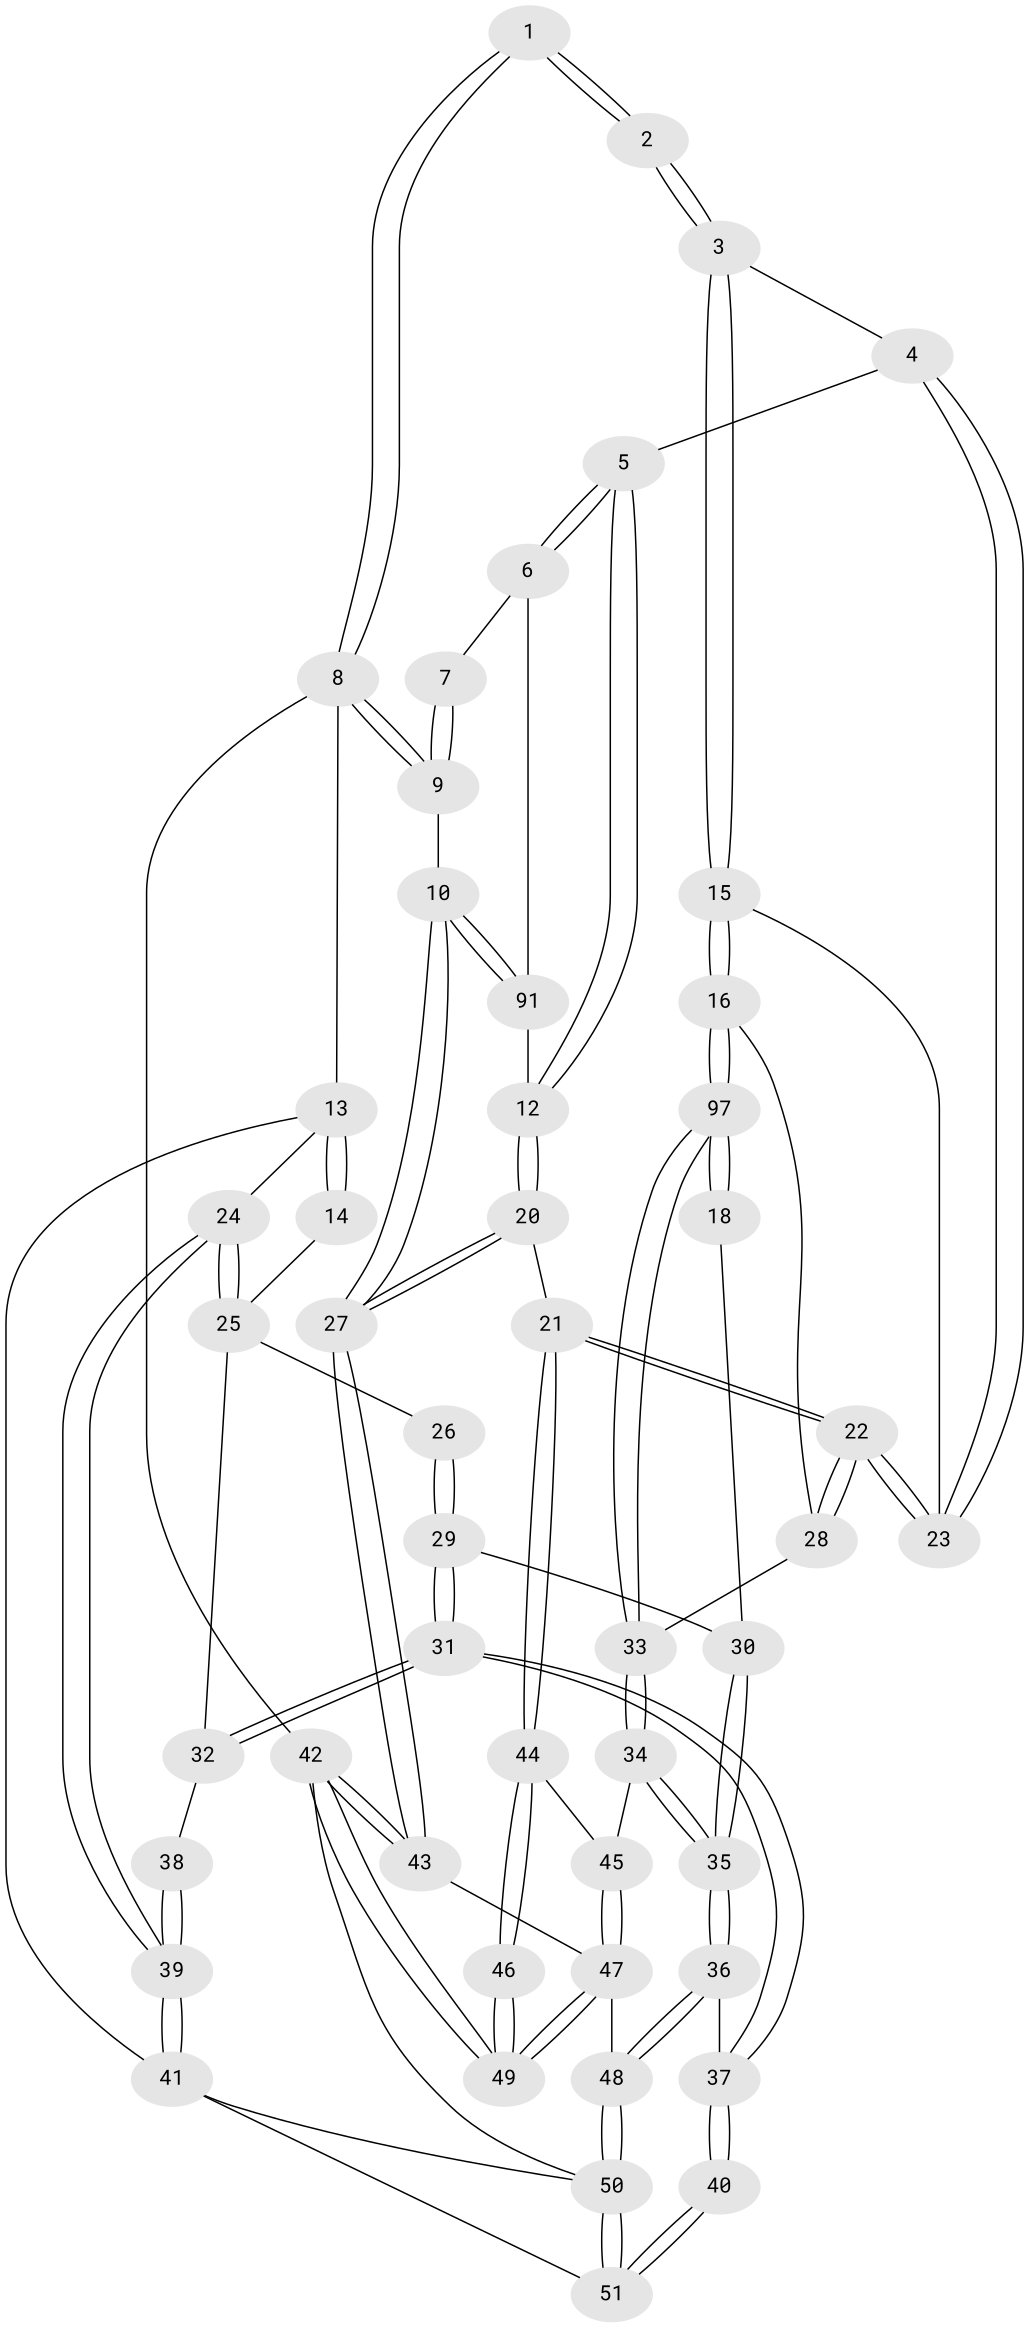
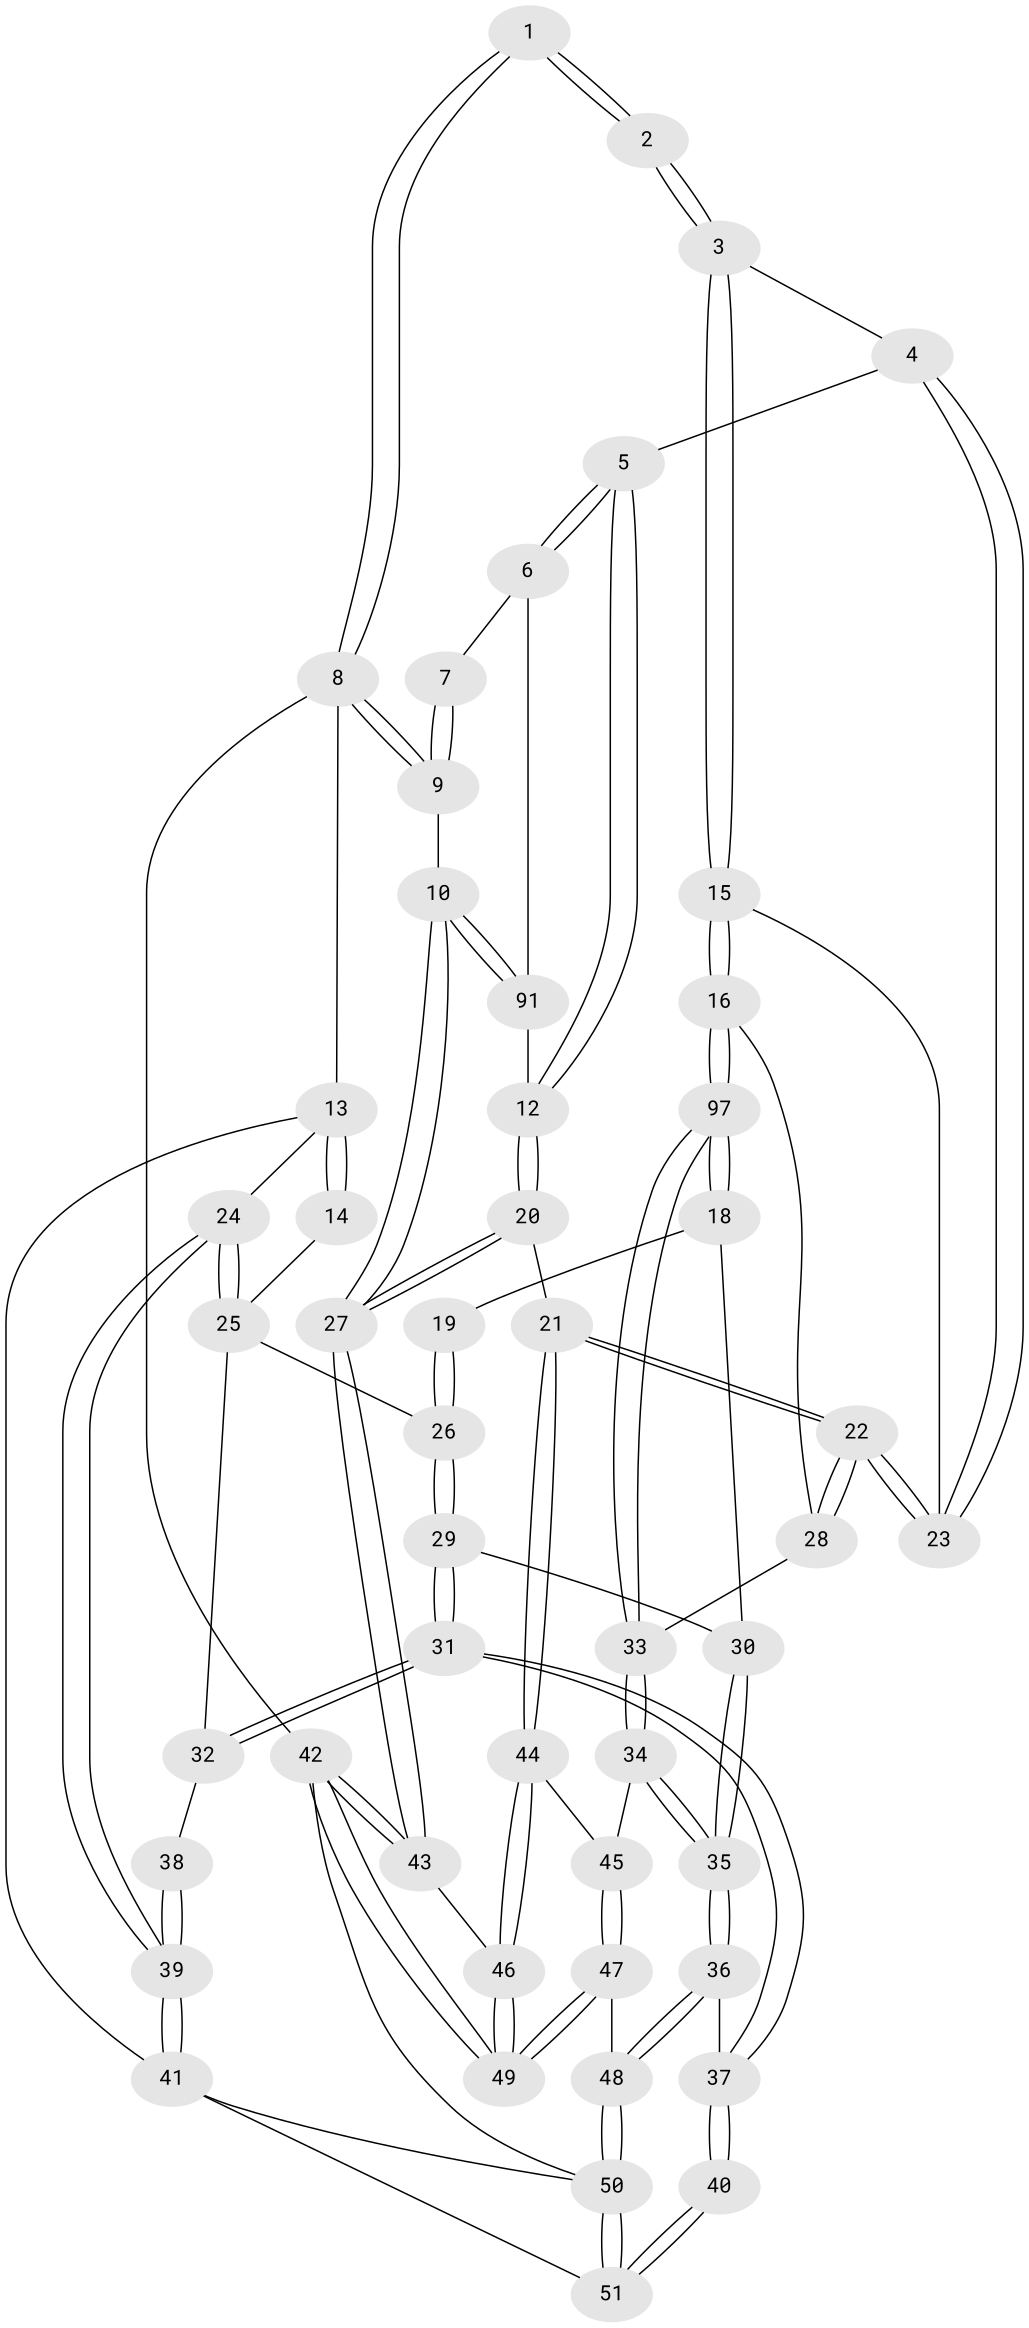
none -> (444, 1325)
(529, 1925) -> (462, 1918)
